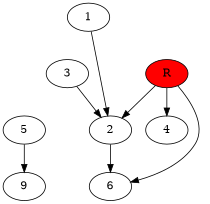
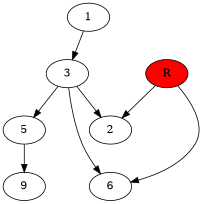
(99, 70) -> (79, 42)
none -> (48, 99)
(167, 130) -> none
(110, 154) -> (77, 129)
